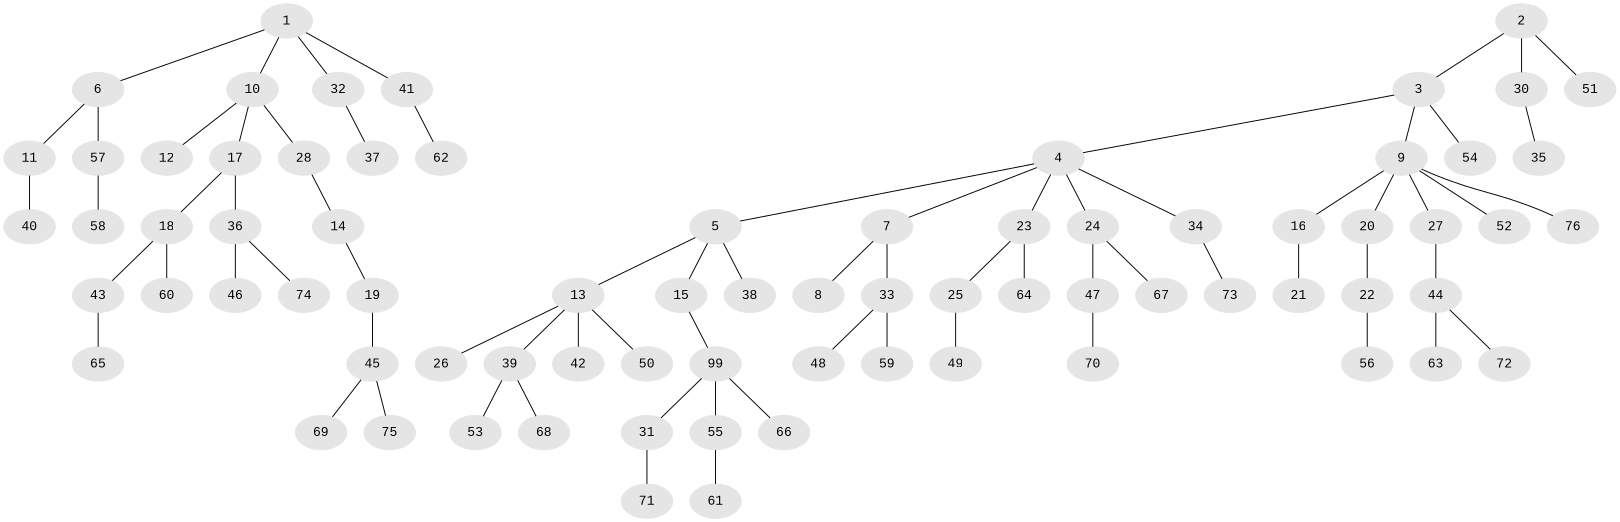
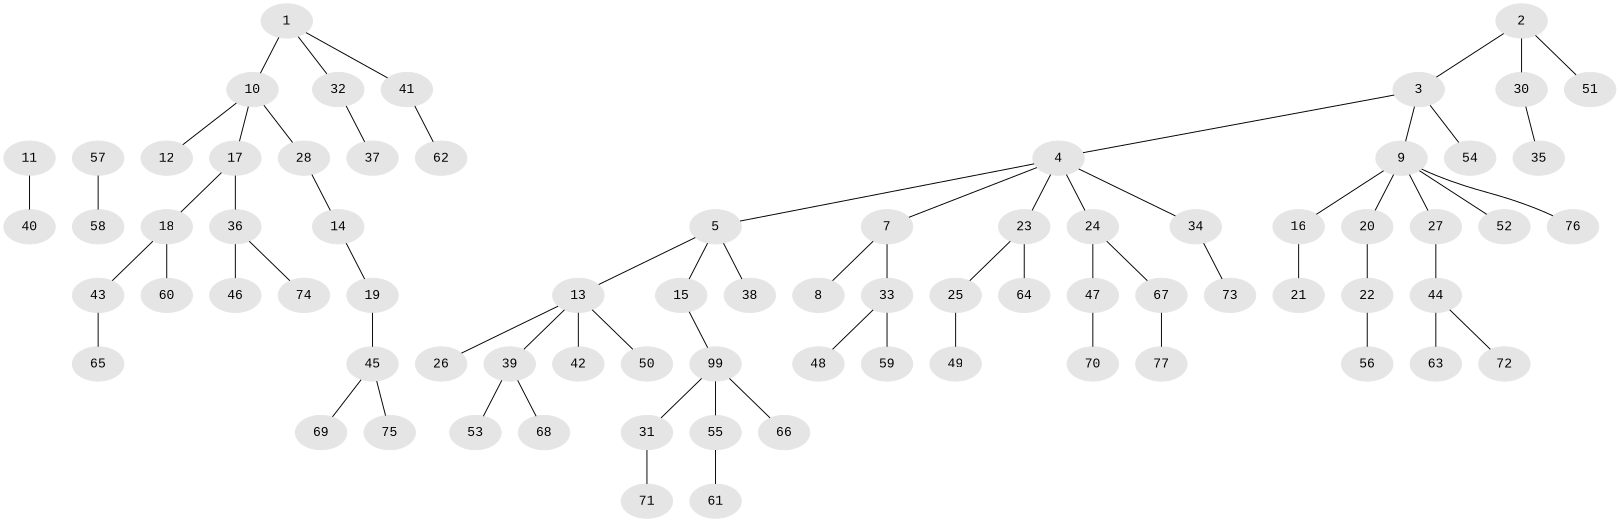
(98, 90) -> none
none -> (1161, 364)
